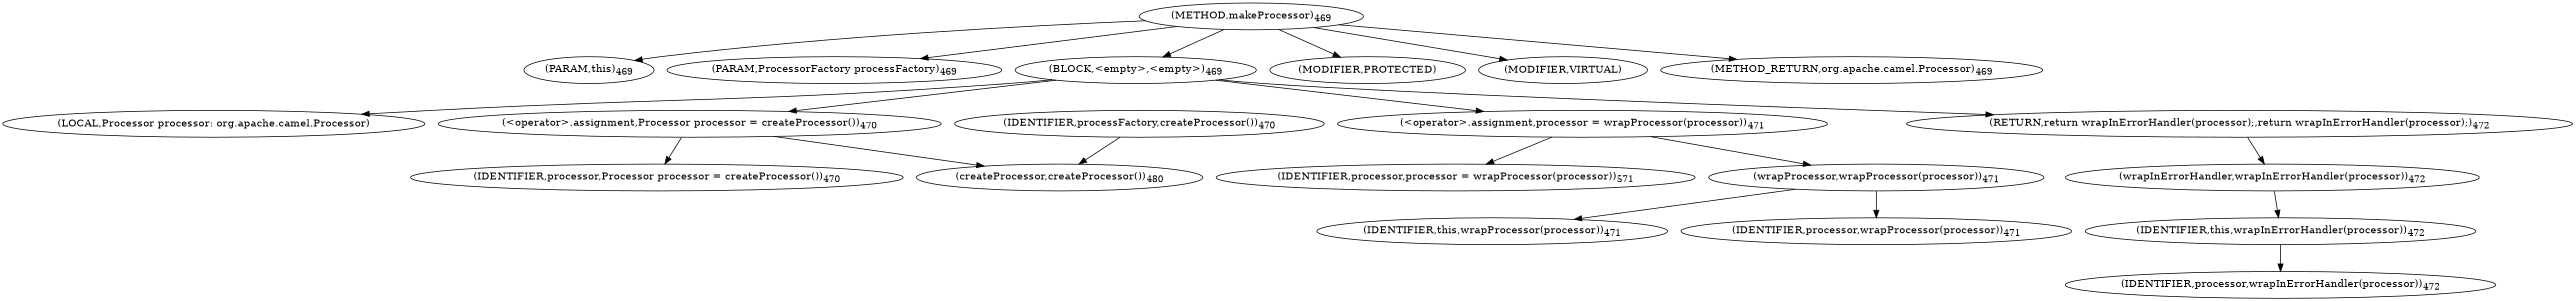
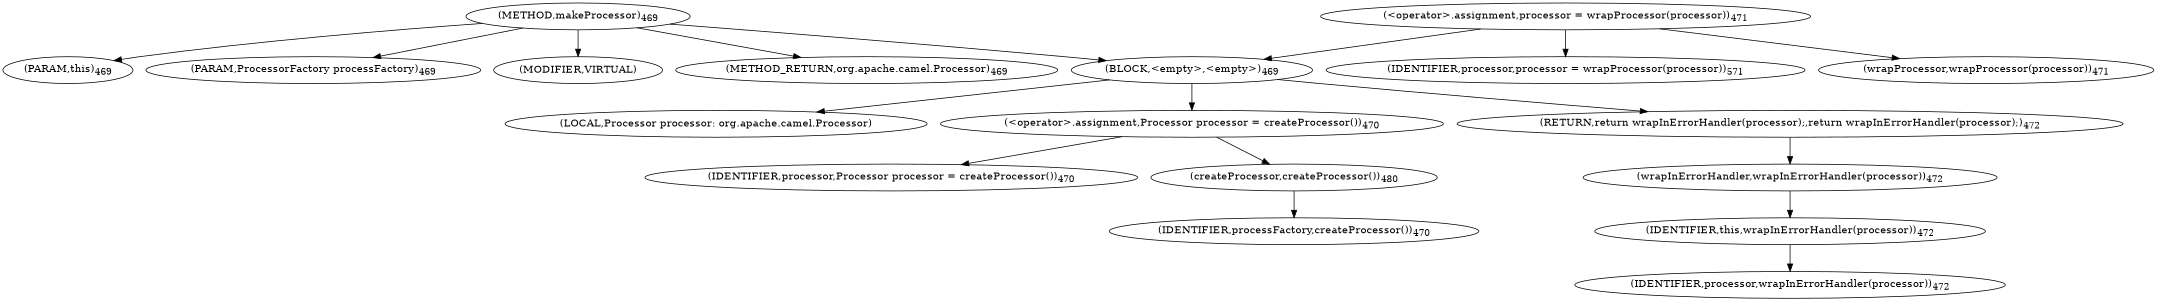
(1368, 70) -> none
(1346, 95) -> (1376, 44)
(1103, 149) -> (1294, 201)
(1492, 231) -> none
(1876, 231) -> none
